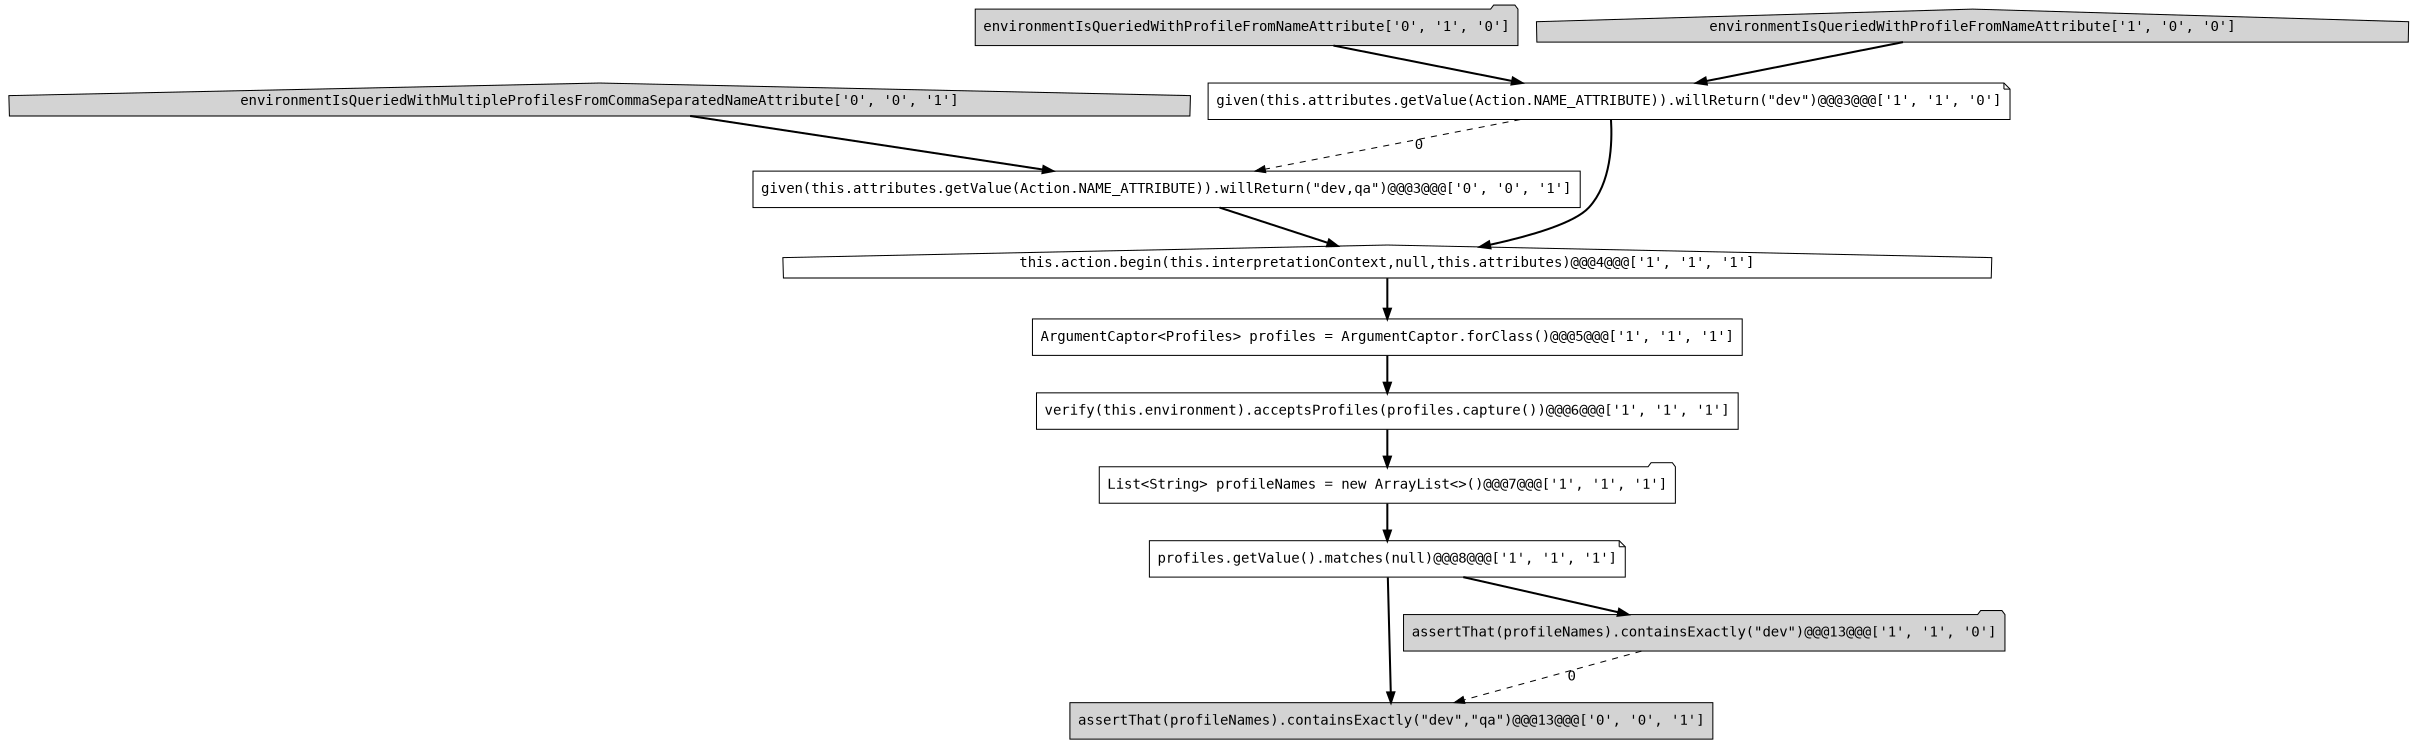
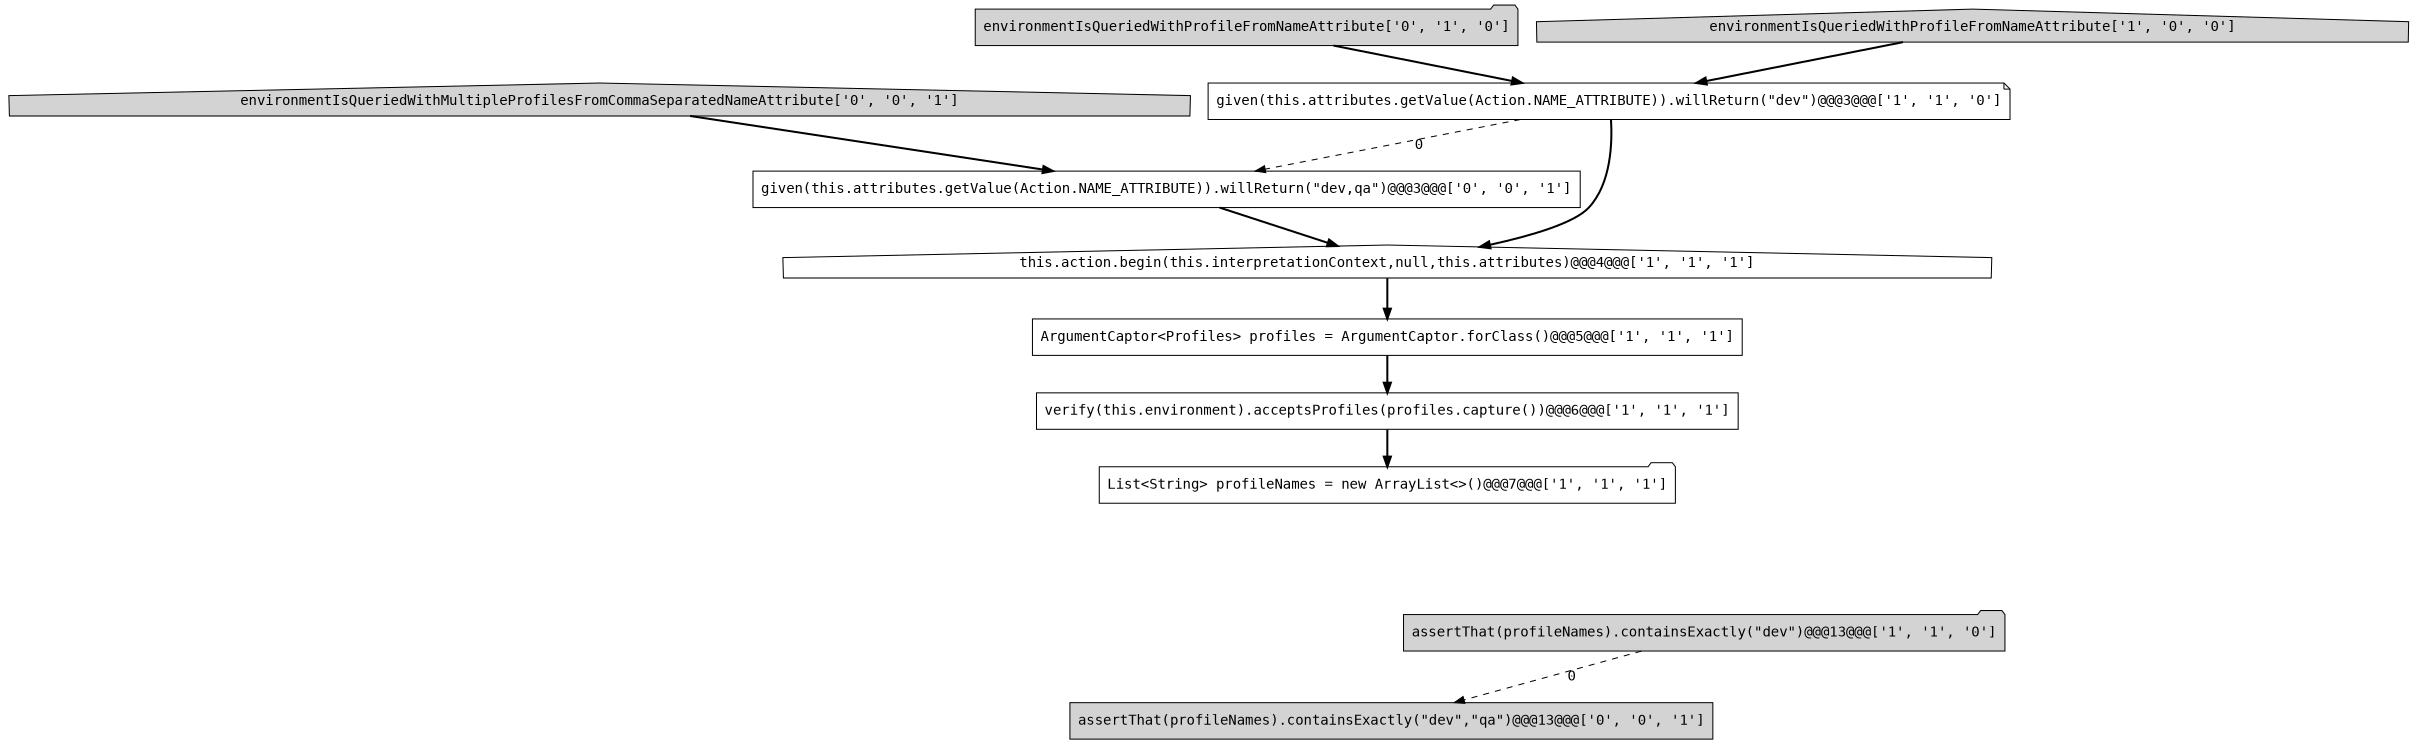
(1387, 559) -> none
